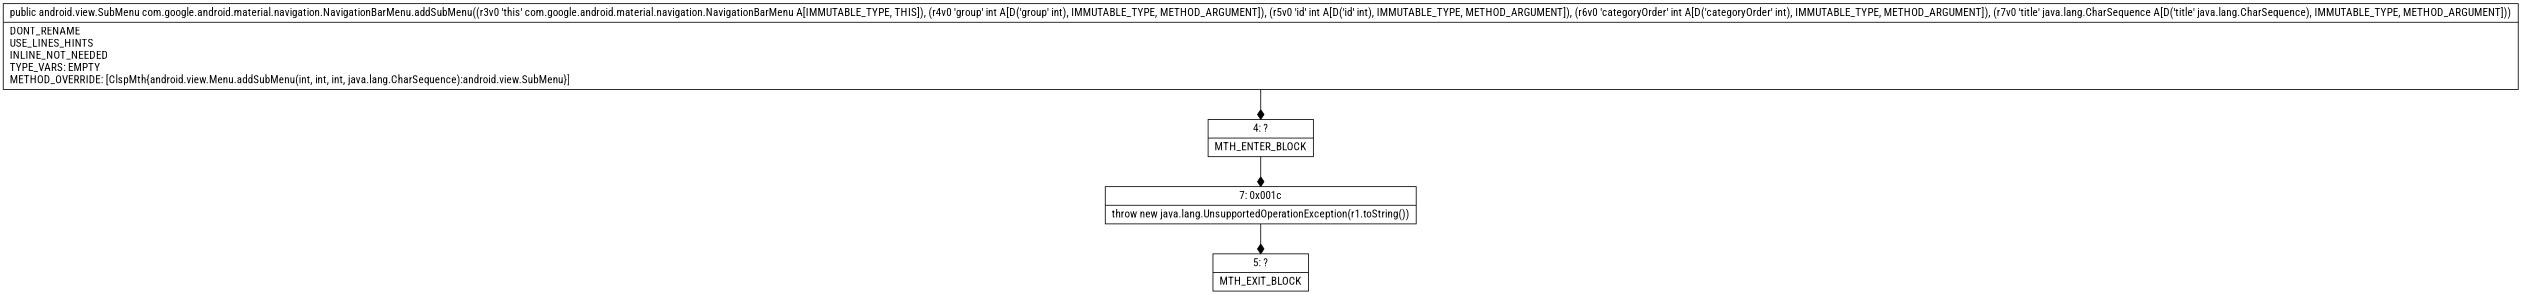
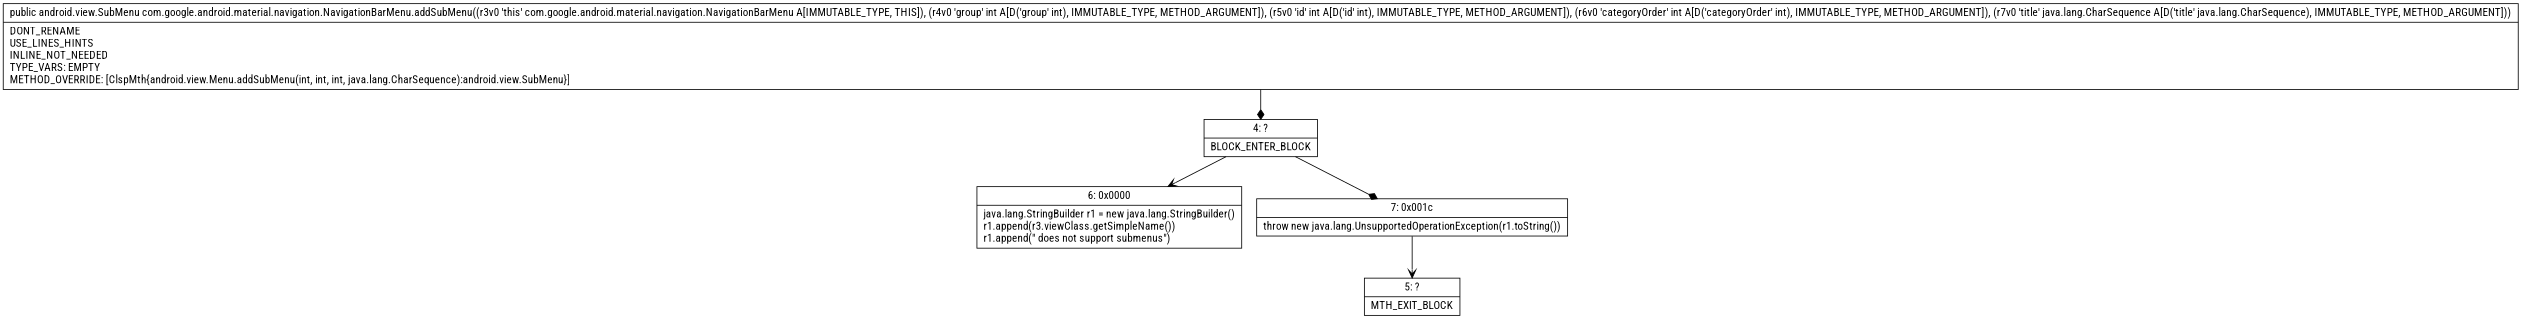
(1261, 147) -> (1261, 147)
none -> (1109, 217)
(1261, 234) -> (1412, 253)
